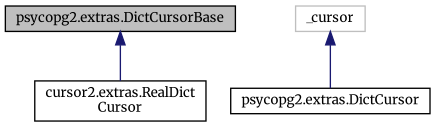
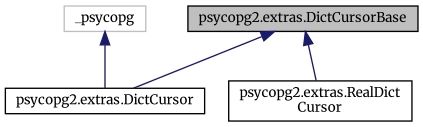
(330, 19) -> (105, 19)
none -> (198, 62)
(120, 101) -> (320, 101)
